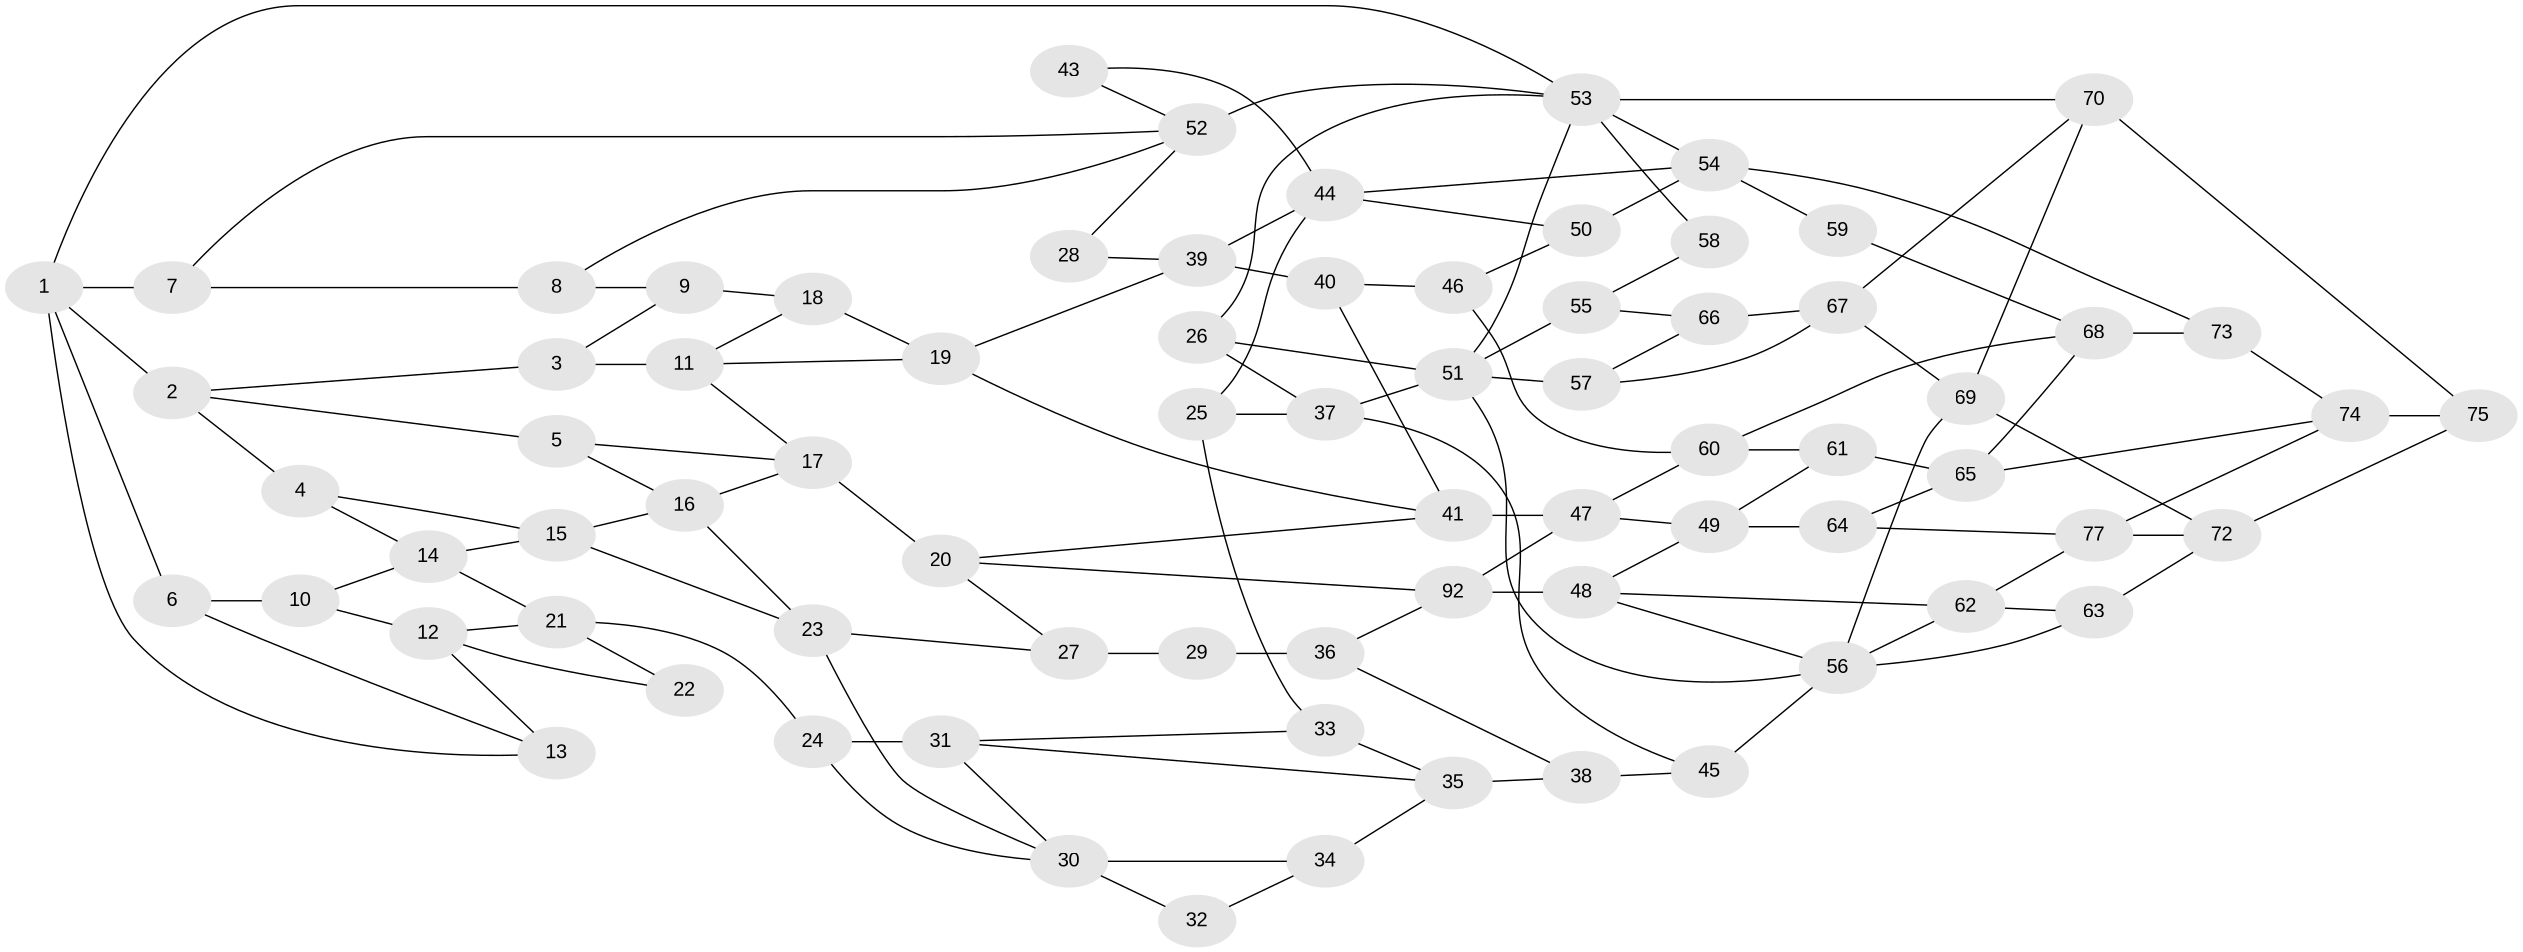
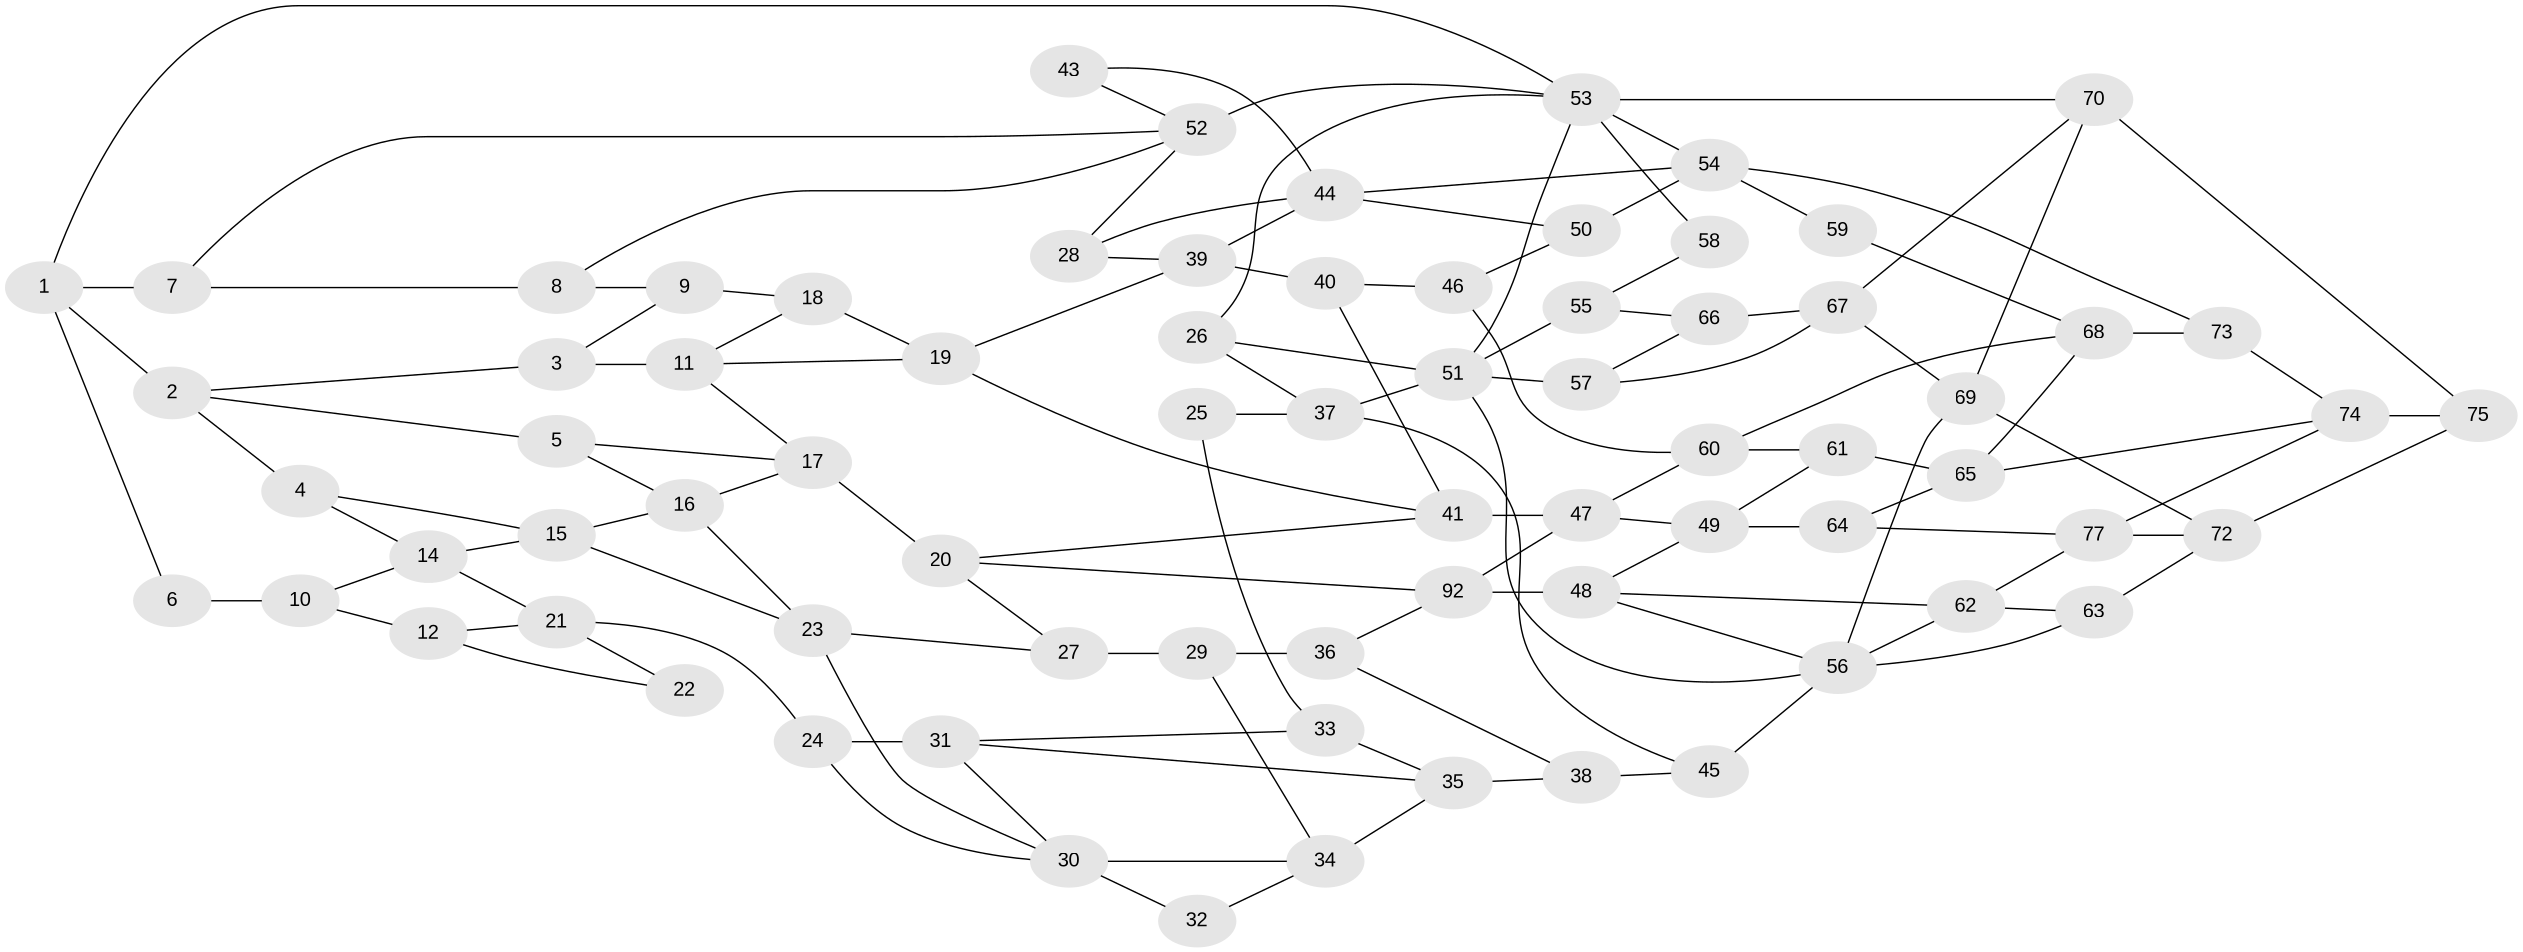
(1264, 306) -> (1193, 214)
(557, 753) -> none
none -> (1261, 757)
